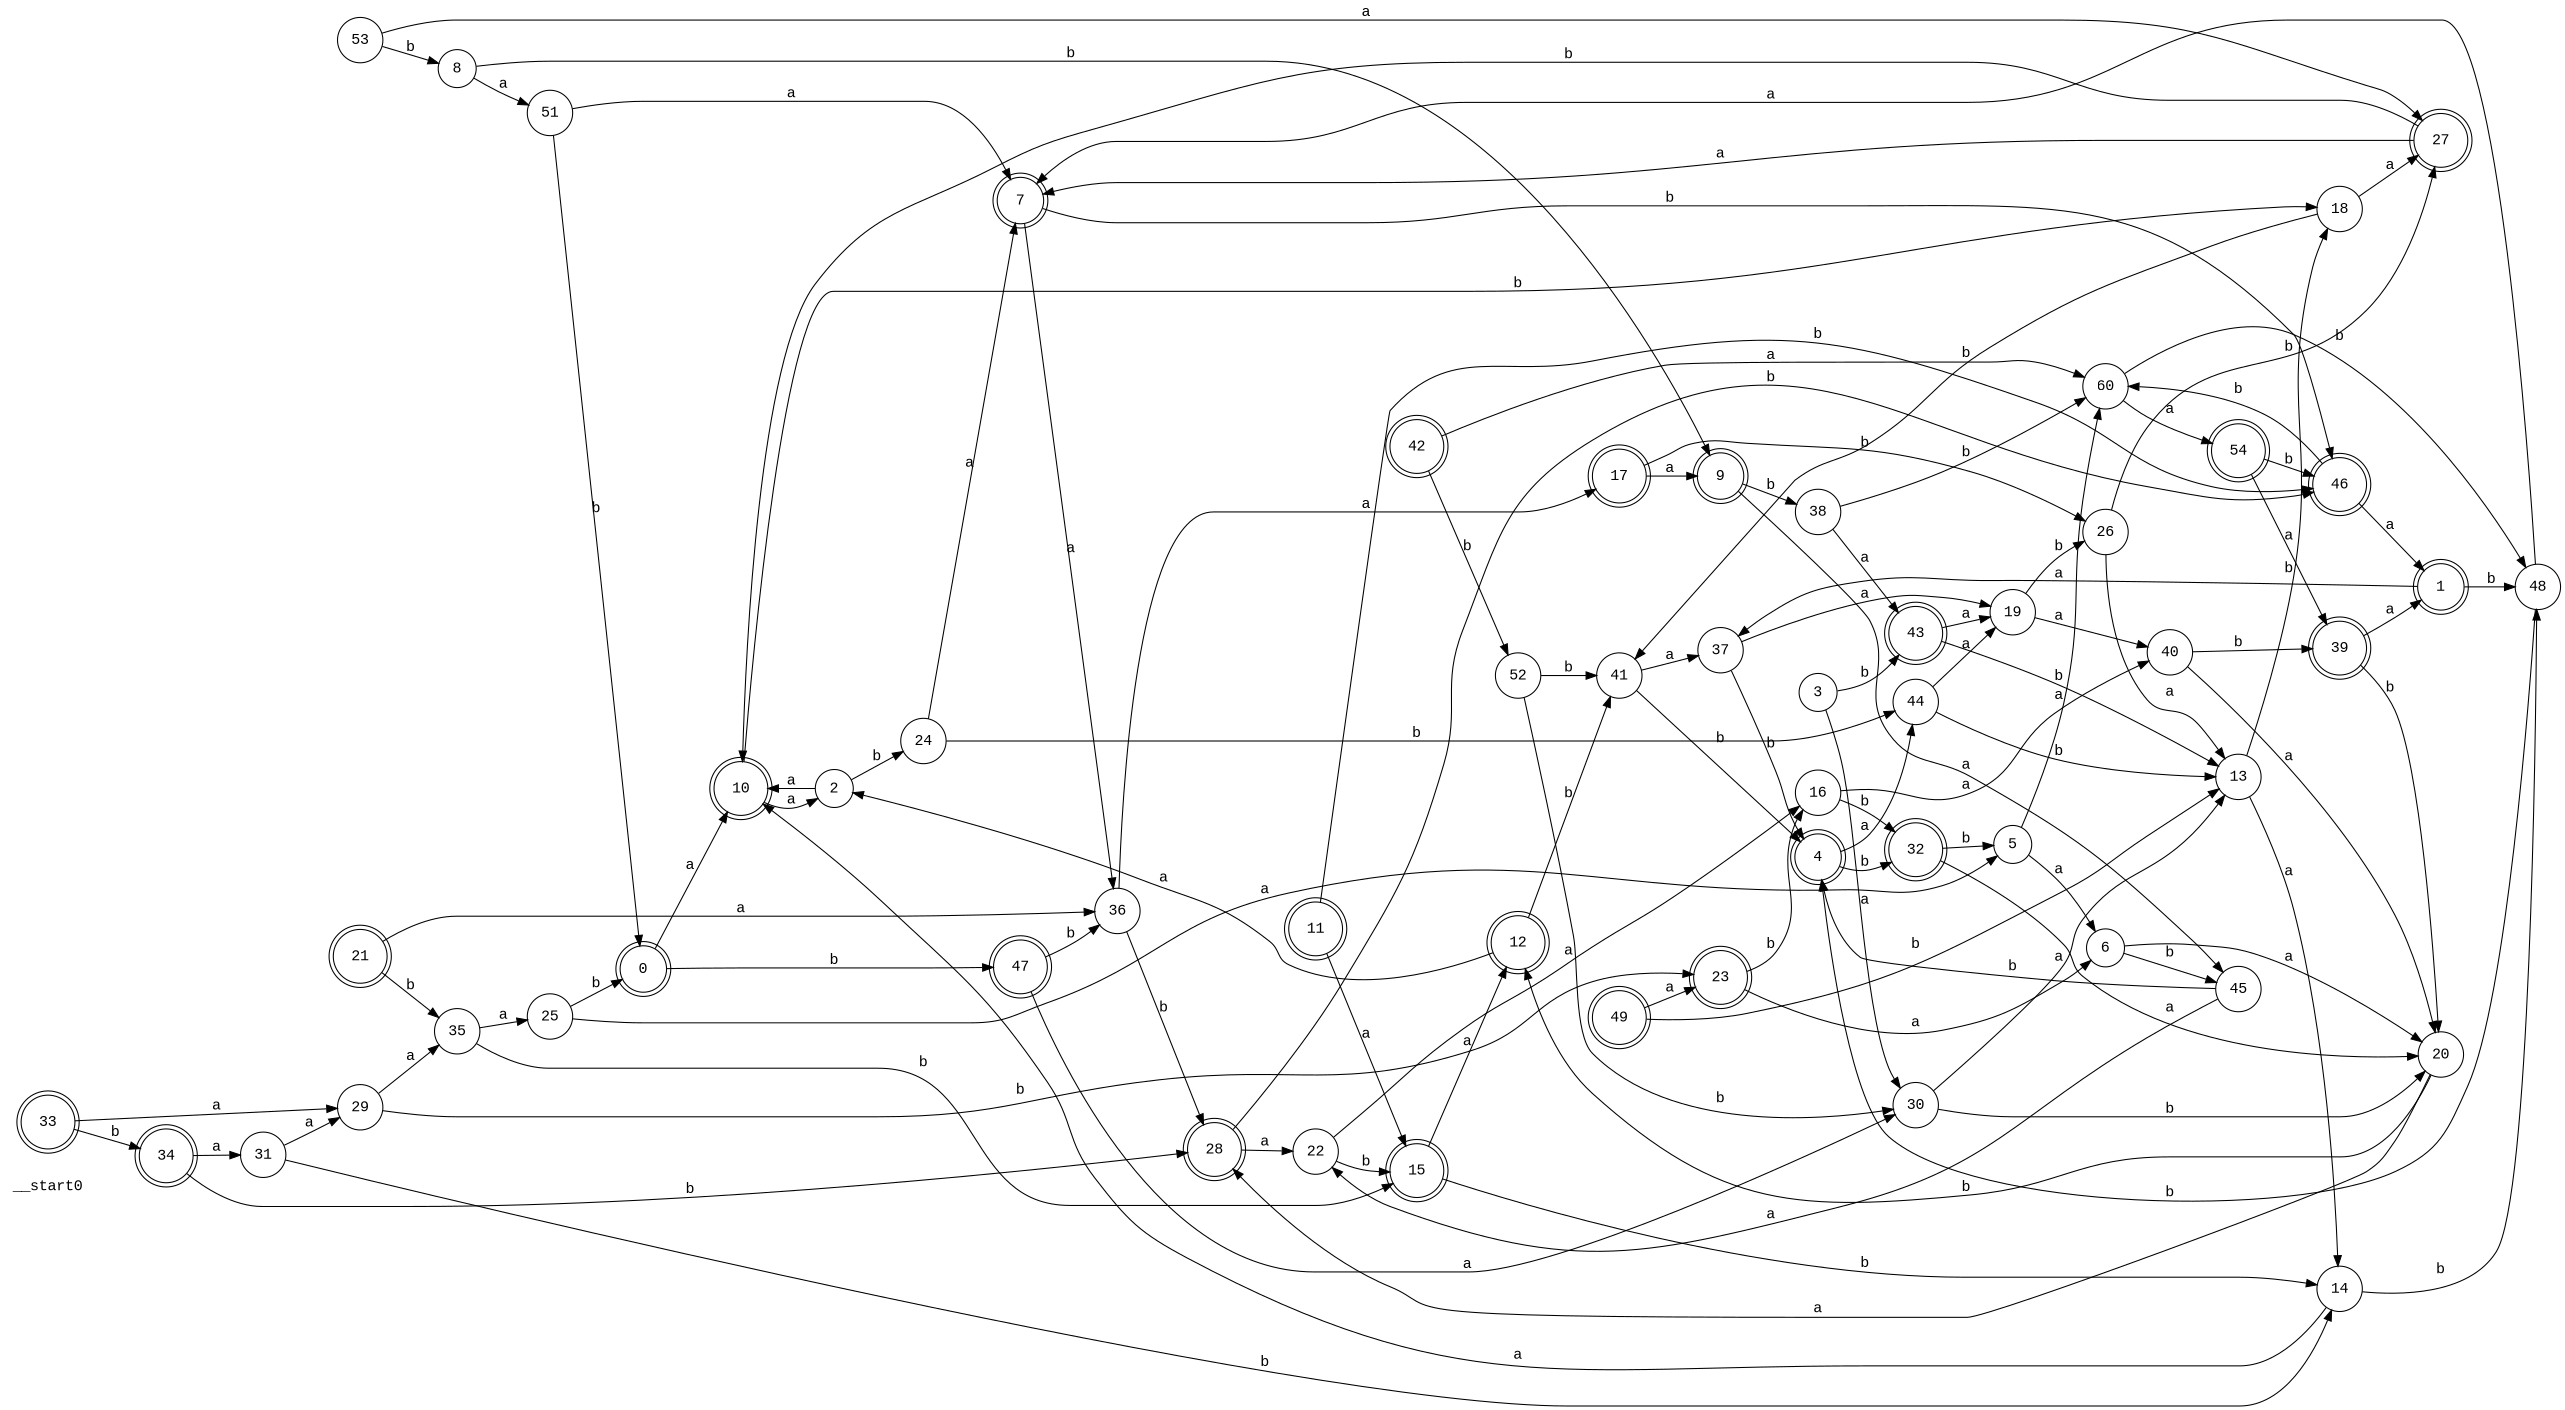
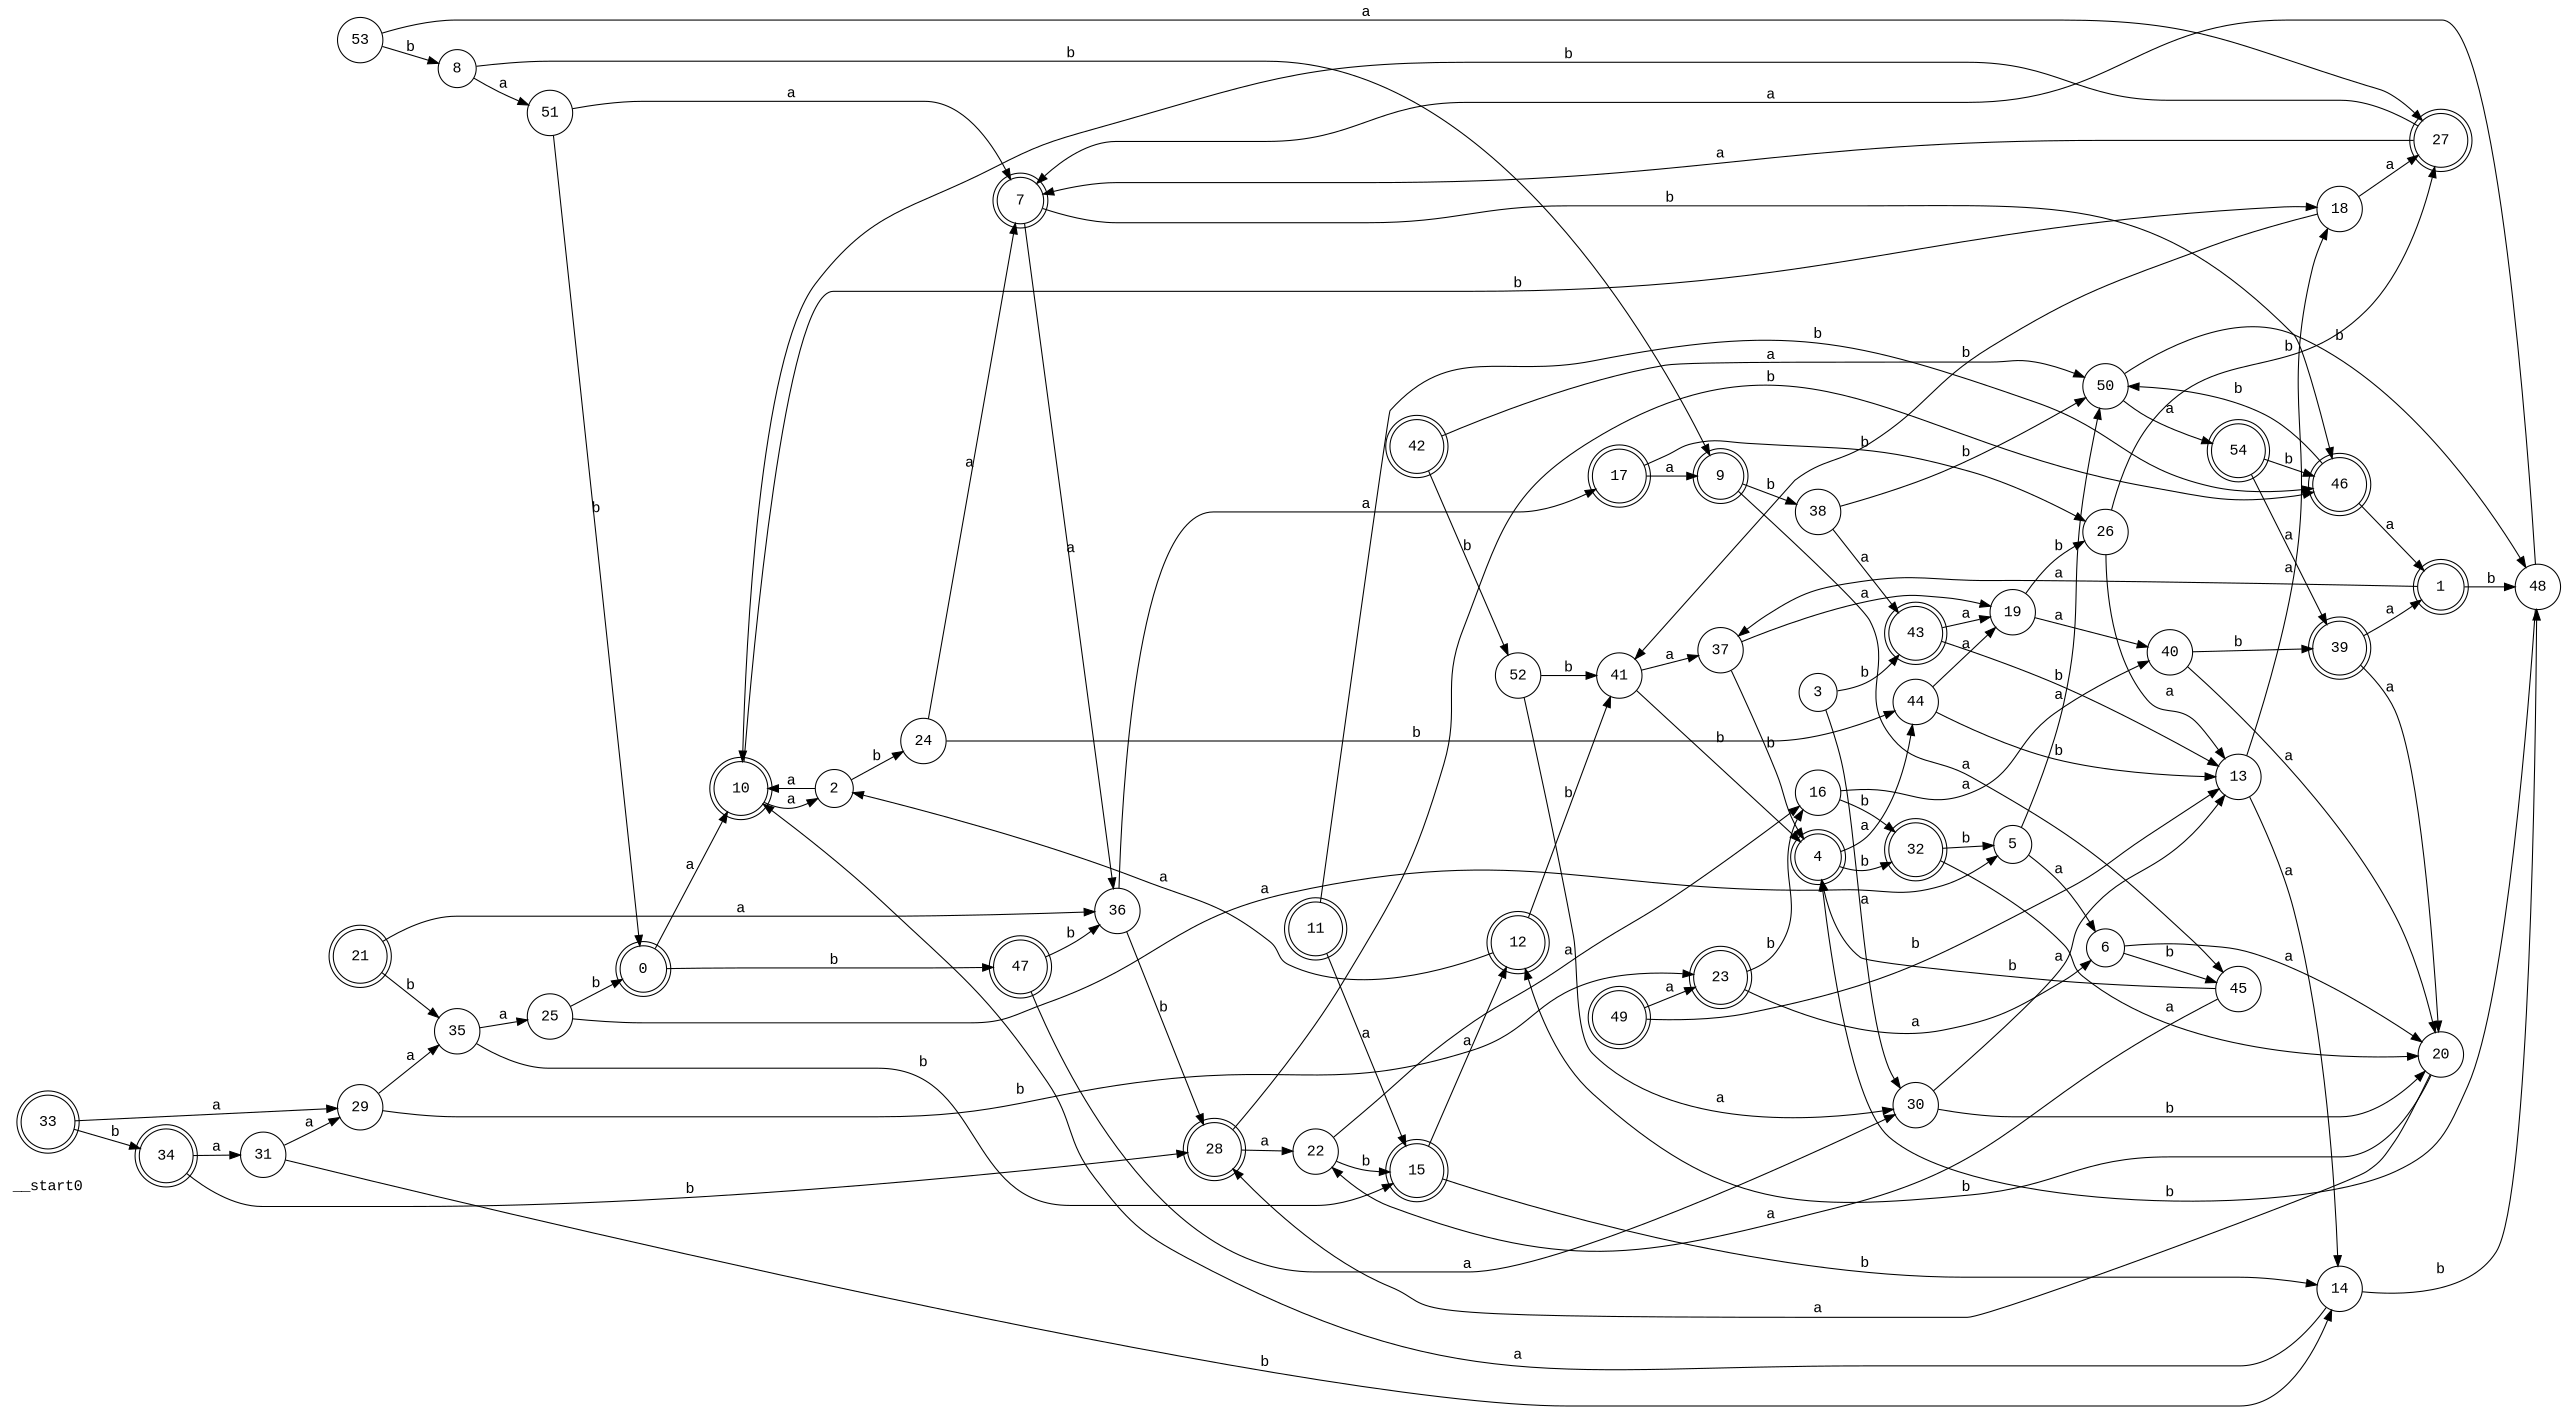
(2106, 386) -> (2106, 386)
(2289, 568) -> (2289, 568)
(2390, 688) -> (2390, 688)
(1721, 1098) -> (1721, 1098)
